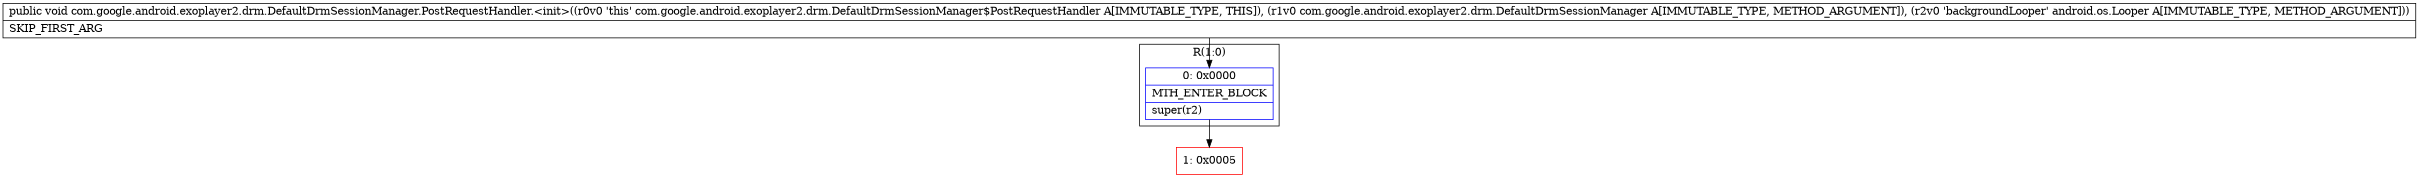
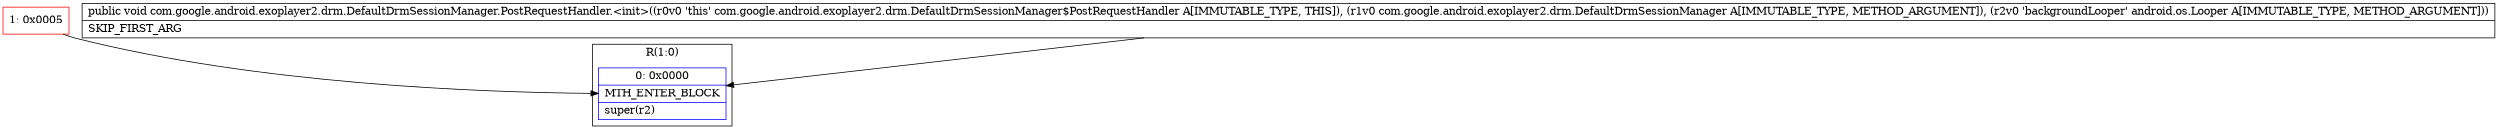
(1209, 131) -> (325, 79)
